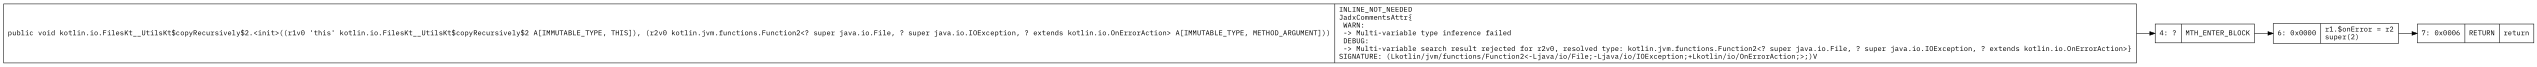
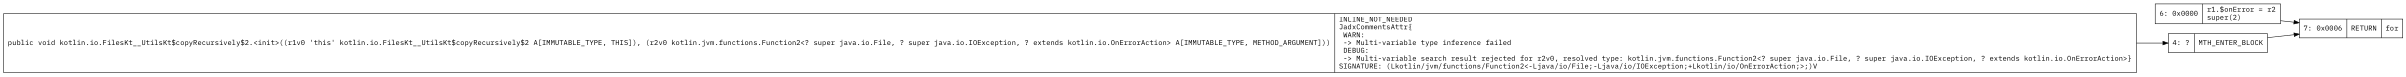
(2261, 33) -> (2281, 36)
(2517, 33) -> (2392, 28)
